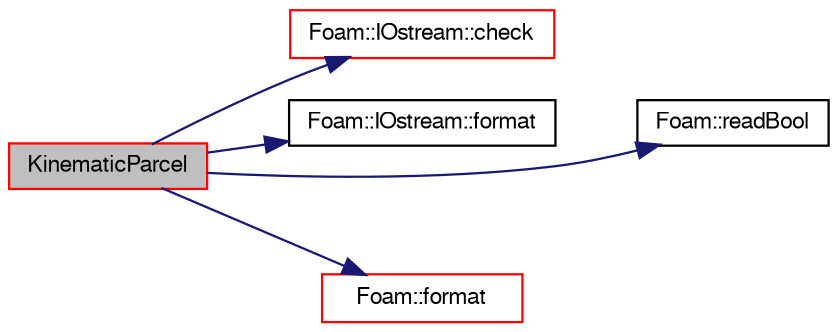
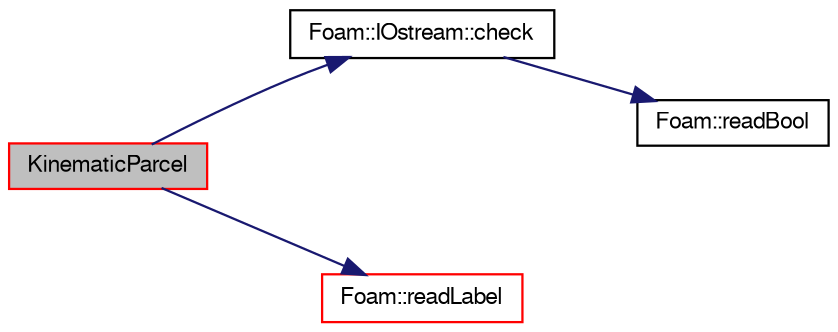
(422, 34) -> (422, 34)
(422, 123) -> none
(423, 176) -> (568, 76)
(422, 298) -> (422, 298)
